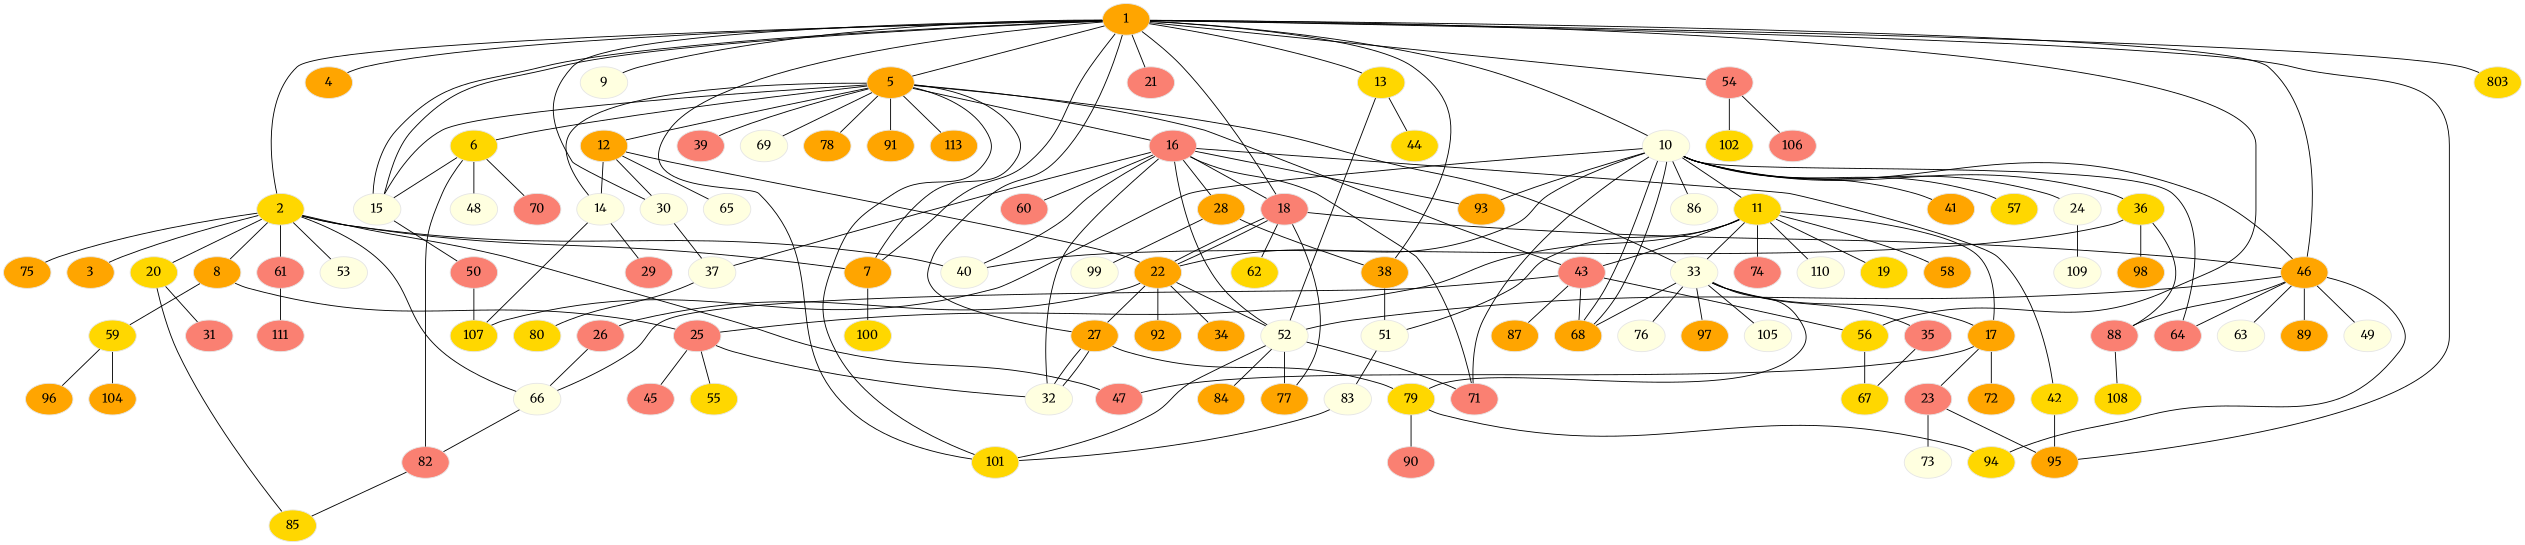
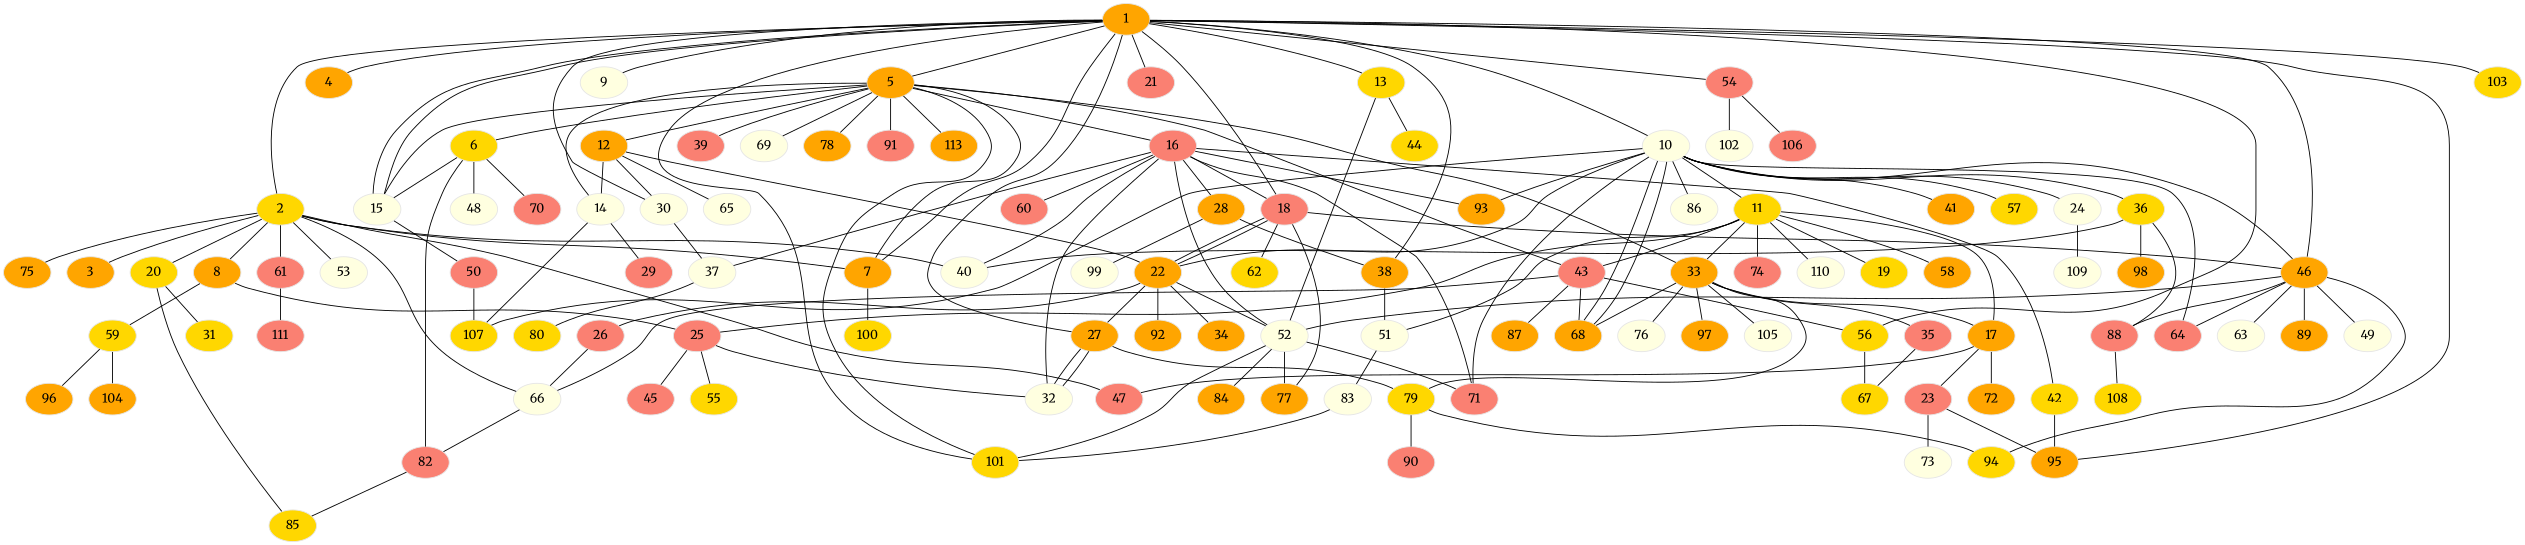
(2498, 83) -> (2498, 83)
(891, 146) -> (891, 146)
(1729, 146) -> (1729, 146)
(1694, 273) -> (1694, 273)
(209, 336) -> (209, 336)
